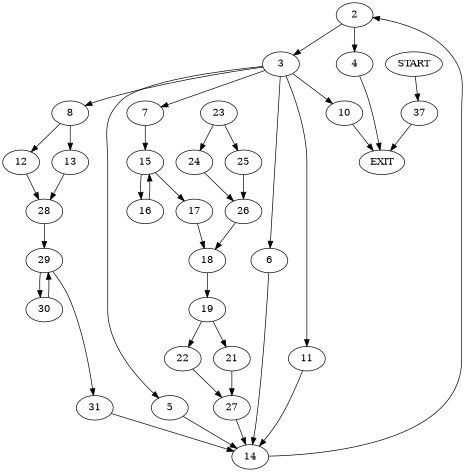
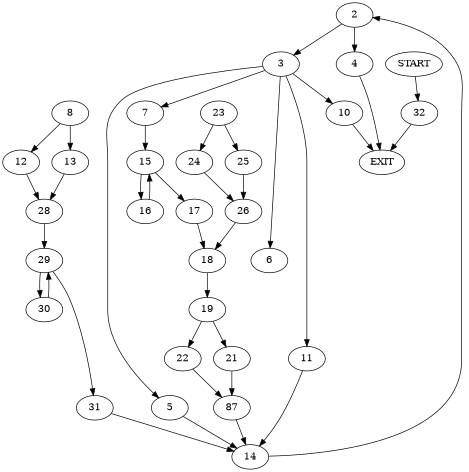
(177, 82) -> none
(419, 113) -> (419, 113)
(263, 355) -> none
(232, 408) -> (232, 408)
